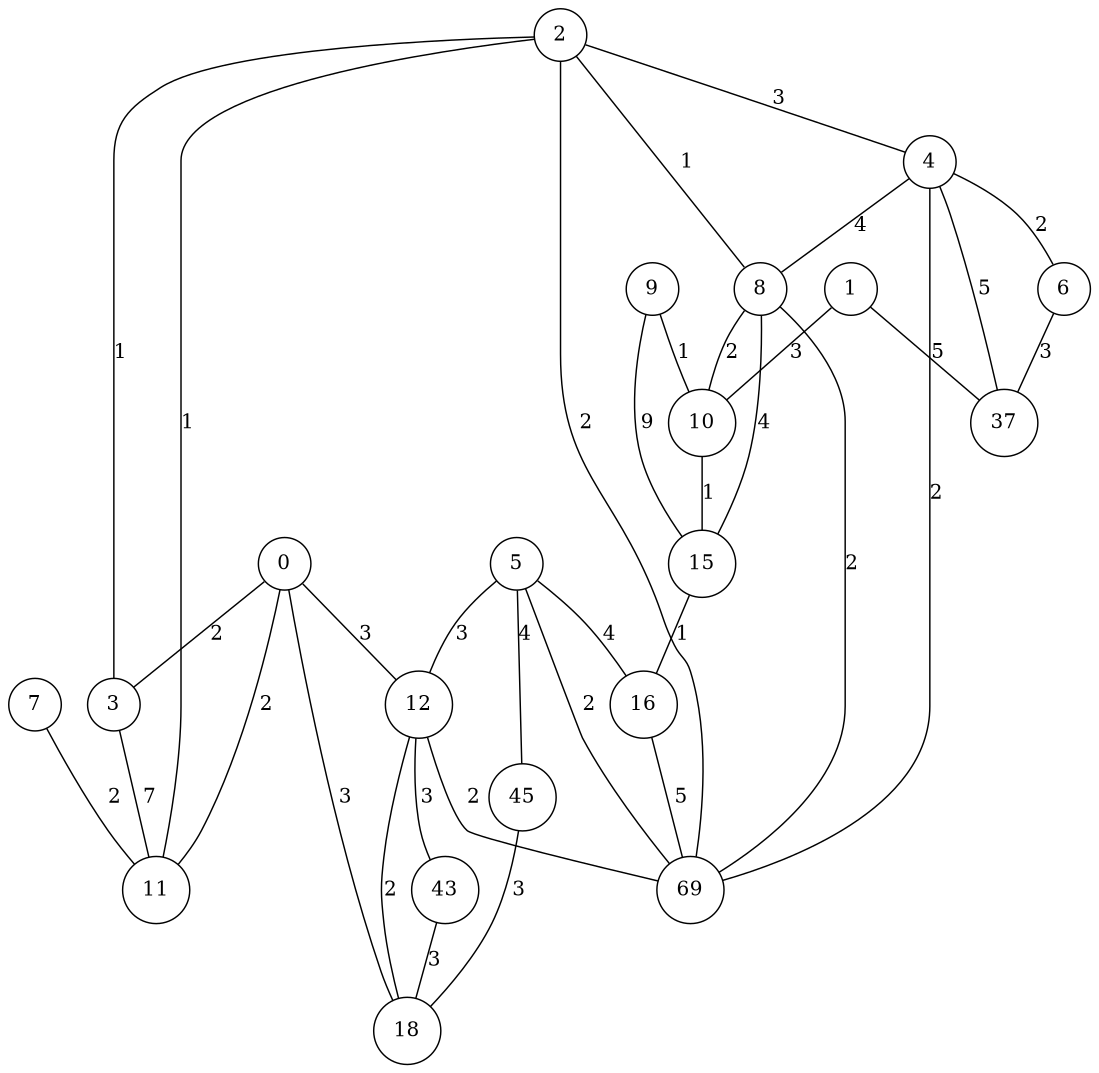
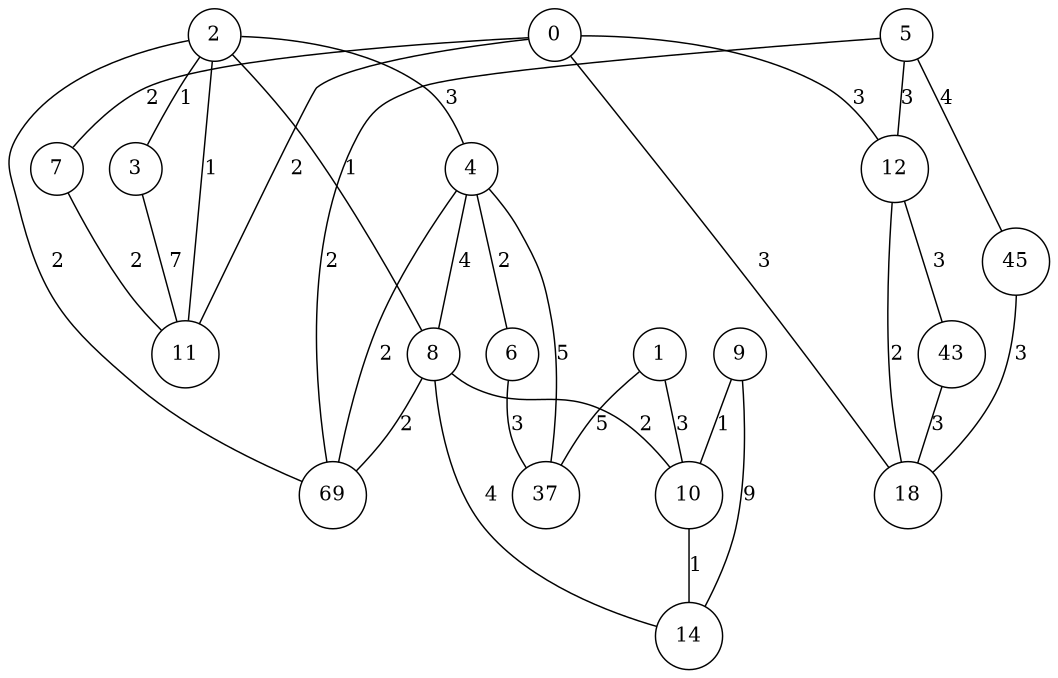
(702, 564) -> (689, 636)
(199, 634) -> (288, 58)
(644, 705) -> none
(506, 843) -> none
